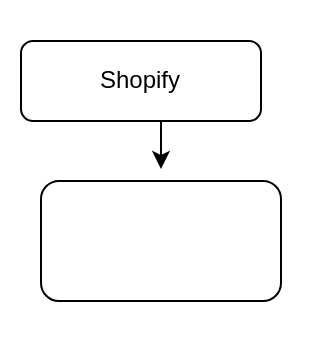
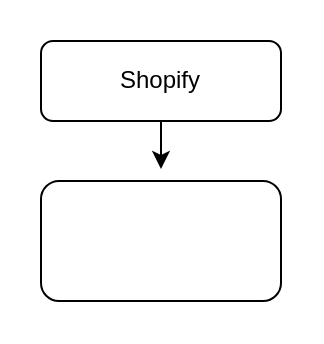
(141, 81) -> (161, 81)
